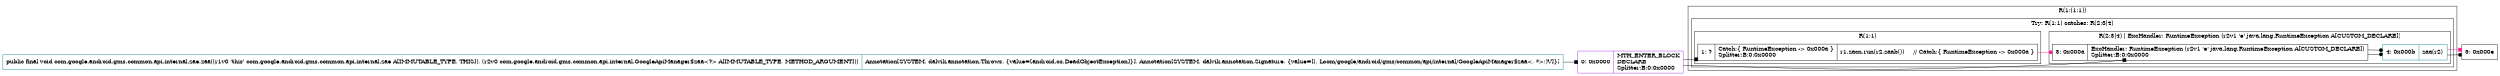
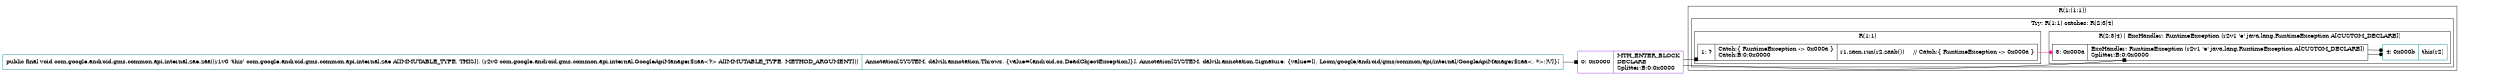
(2433, 52) -> (2433, 52)
(2480, 52) -> none
(1747, 55) -> (1744, 55)
